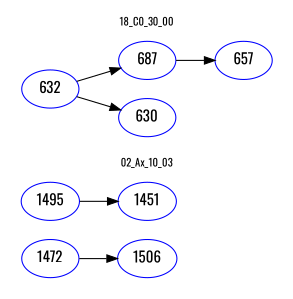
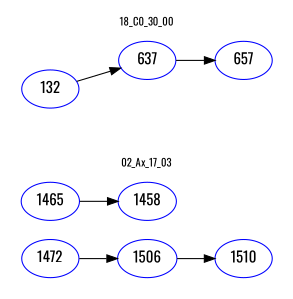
(147, 60) -> (147, 60)
(50, 89) -> (50, 89)
(147, 118) -> none
(147, 164) -> (147, 164)
(50, 201) -> (50, 201)
(147, 201) -> (147, 201)
none -> (244, 259)
